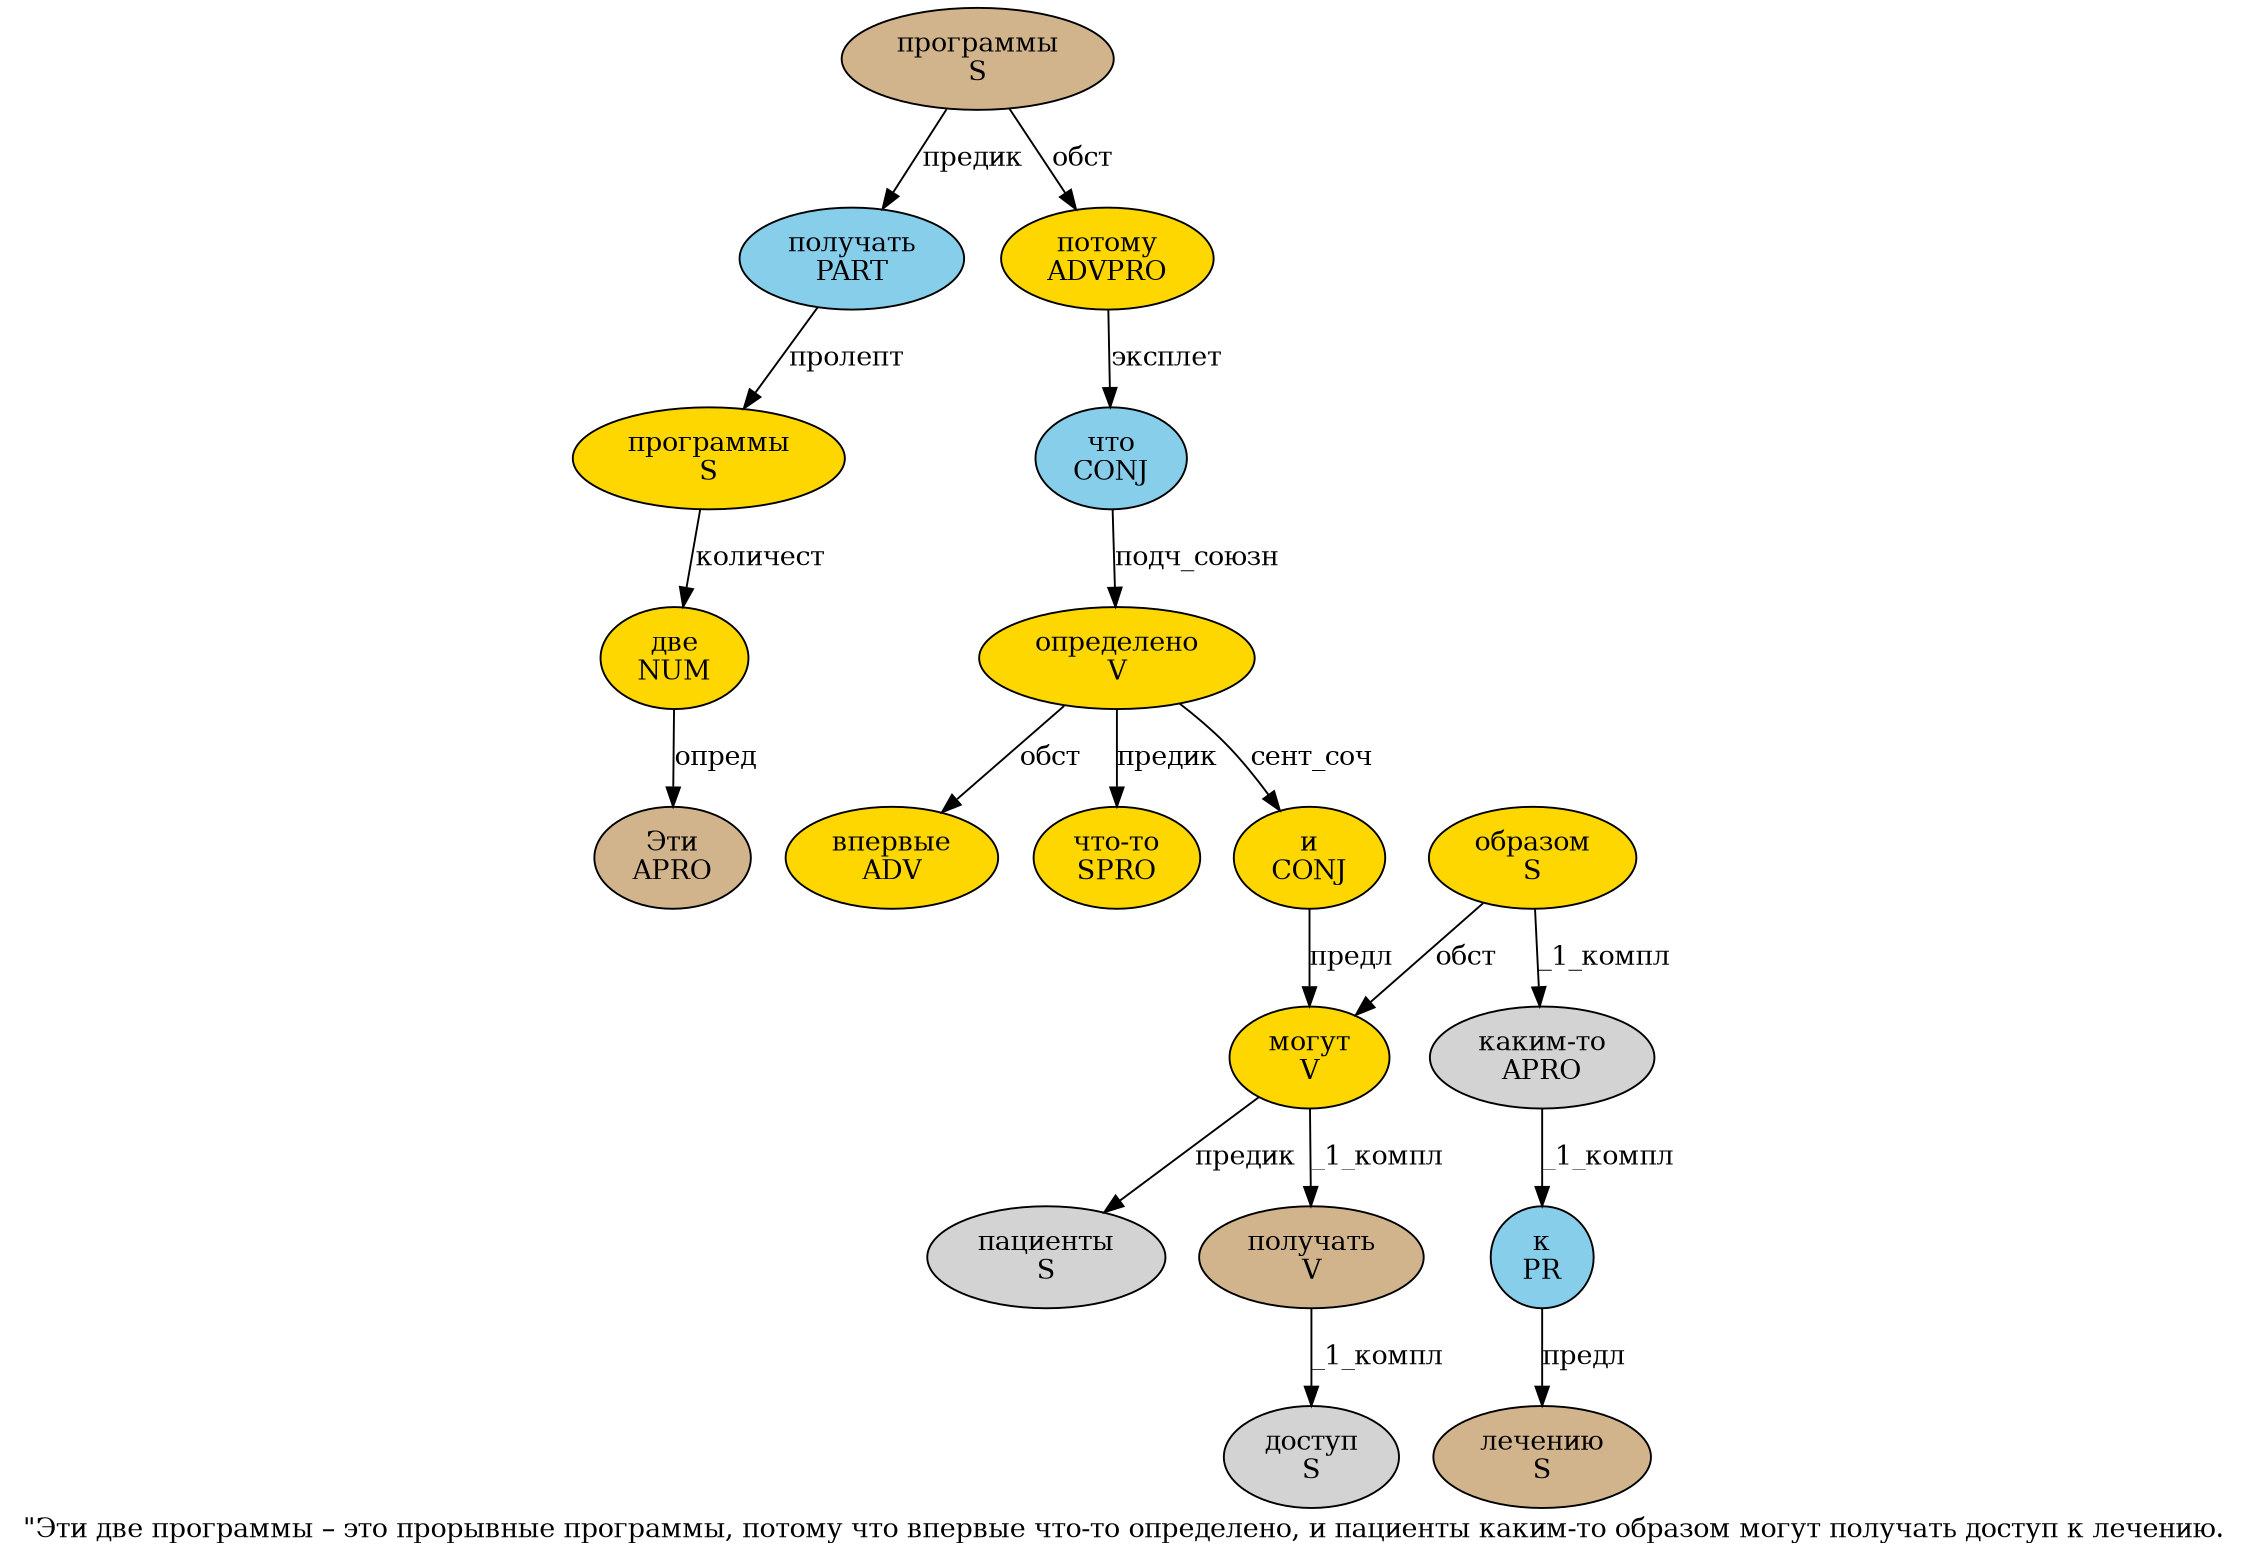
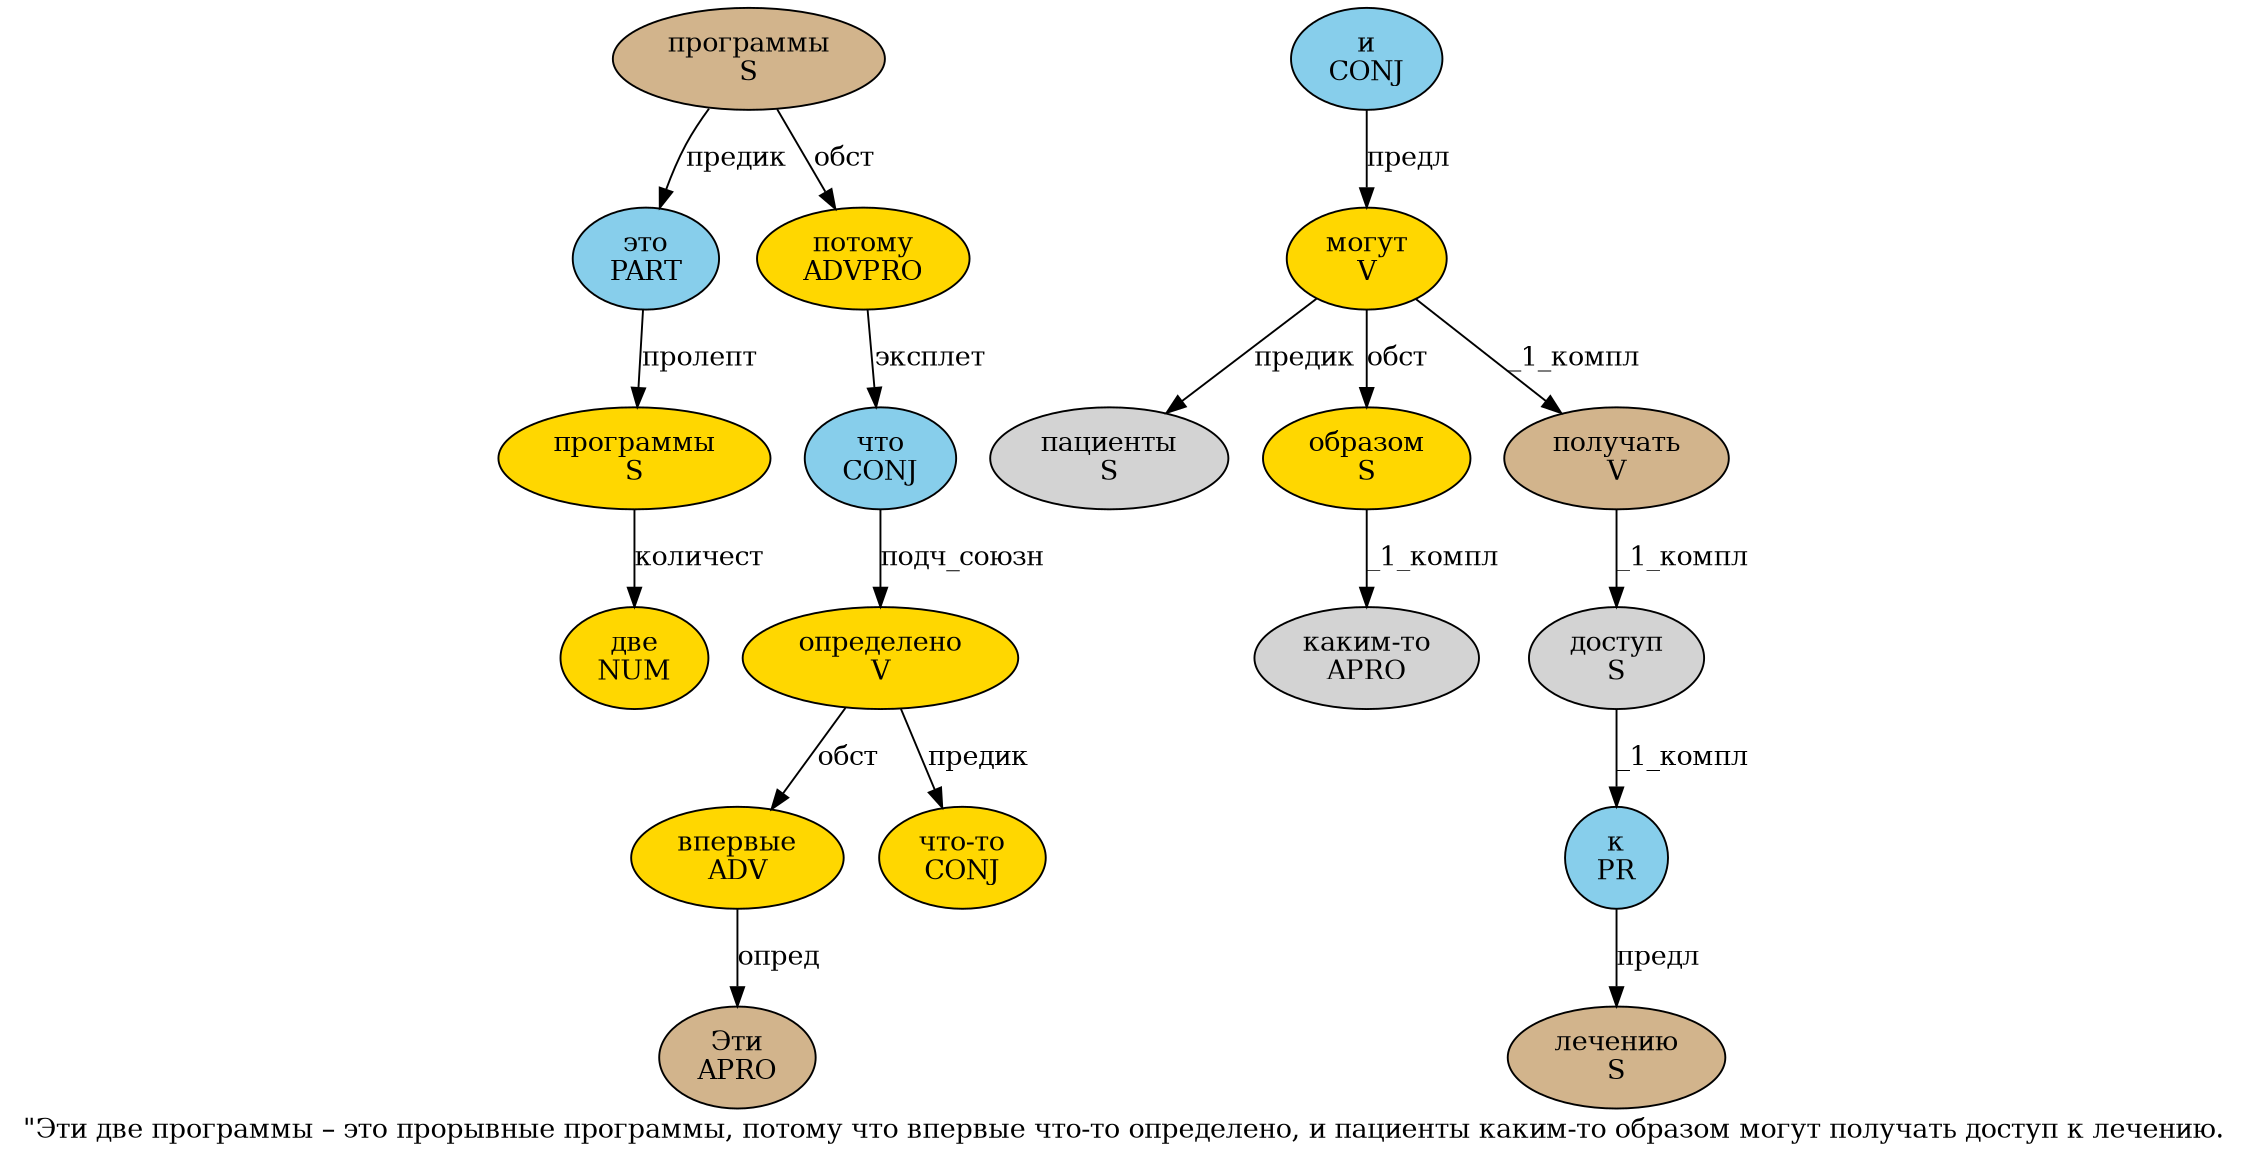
(852, 259) -> (646, 259)
(1228, 746) -> none
(674, 748) -> (737, 948)
(1117, 858) -> (962, 858)
(1310, 858) -> (1367, 59)
(1427, 953) -> (1367, 349)
(1542, 1148) -> (1617, 748)
